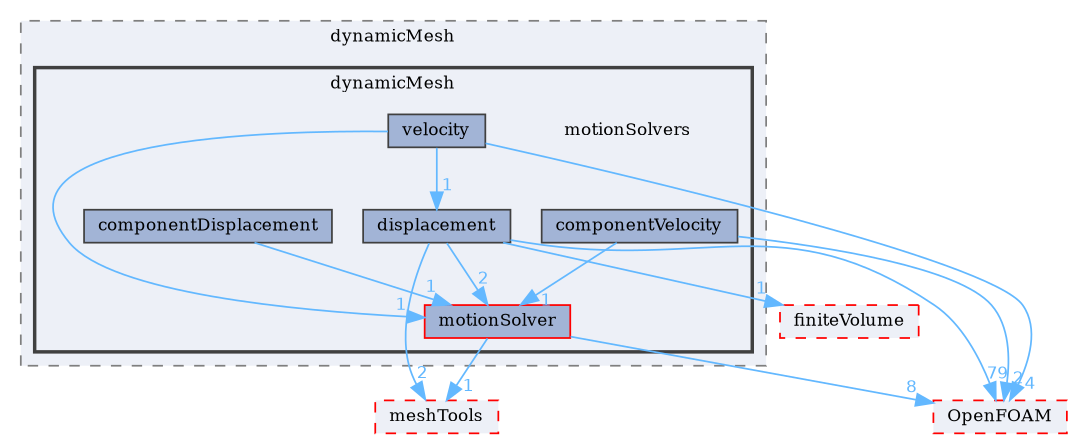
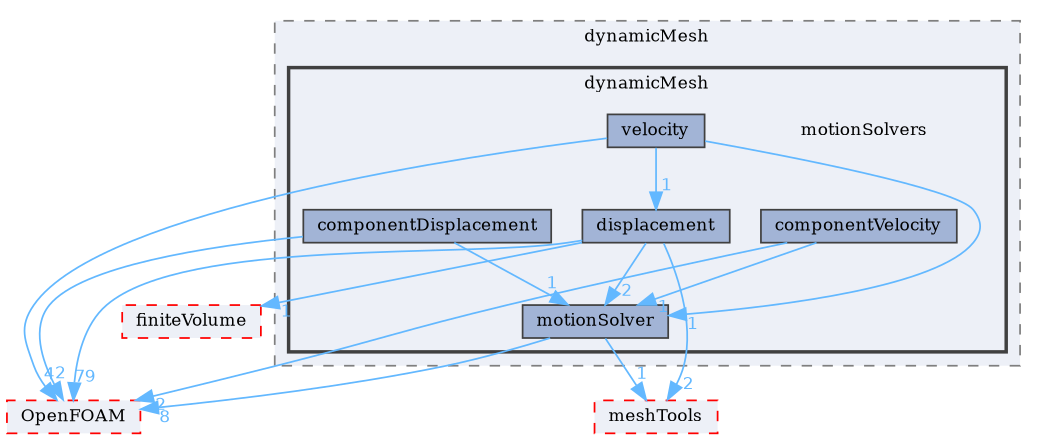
none -> (130, 266)
(497, 322) -> (595, 322)
